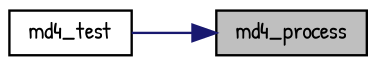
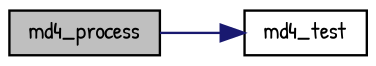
(162, 33) -> (190, 33)
